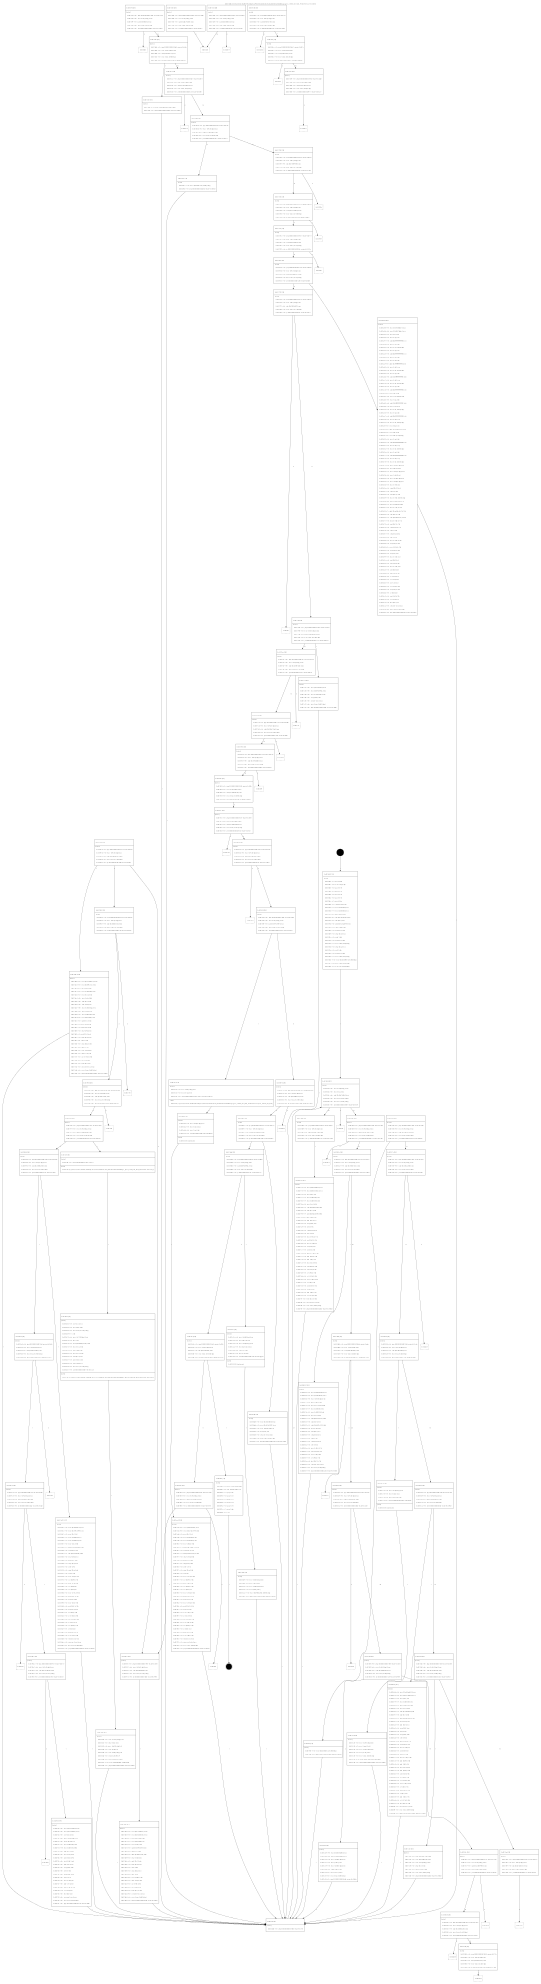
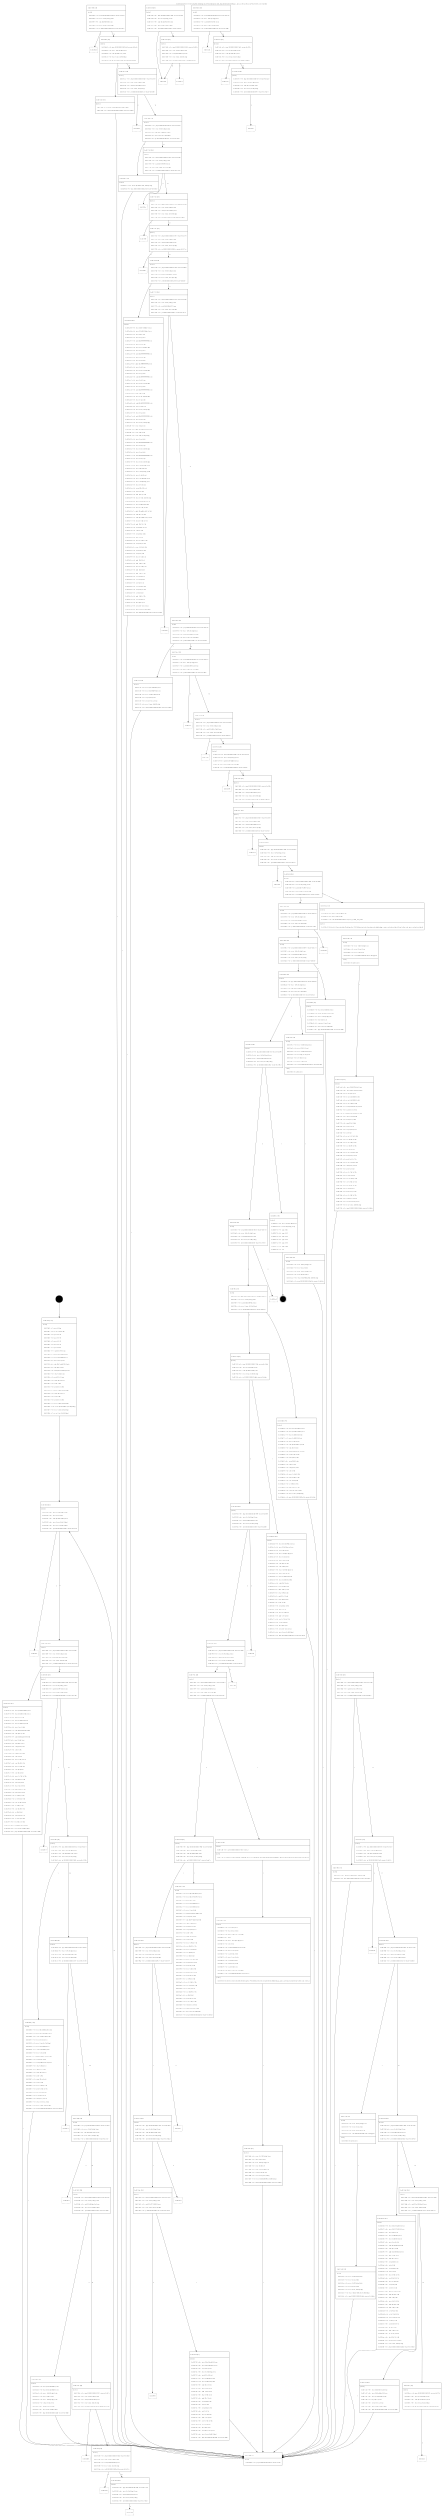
none -> (172, 34)
(353, 1111) -> (59, 1669)
(158, 1255) -> (249, 1332)
(93, 1864) -> none
